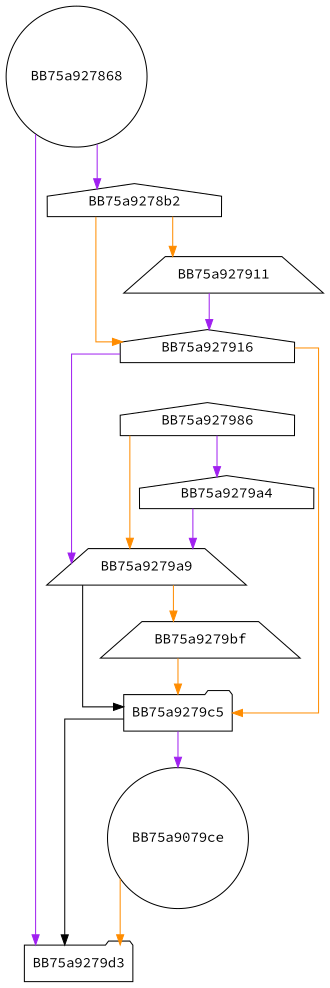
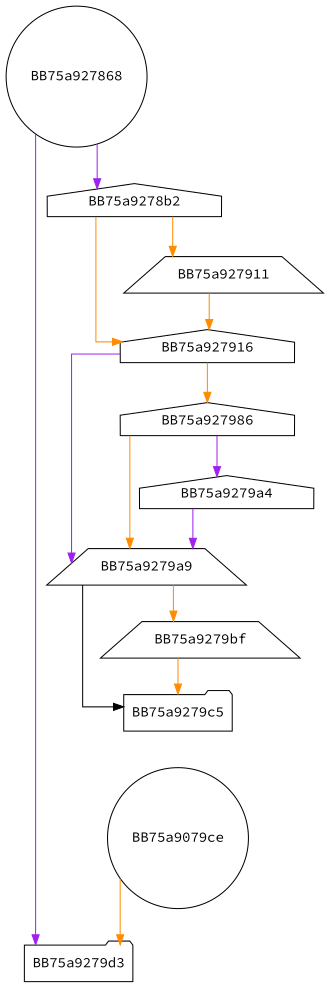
(209, 306) -> (209, 306)
(319, 557) -> (207, 377)
(178, 744) -> none
(65, 797) -> none
